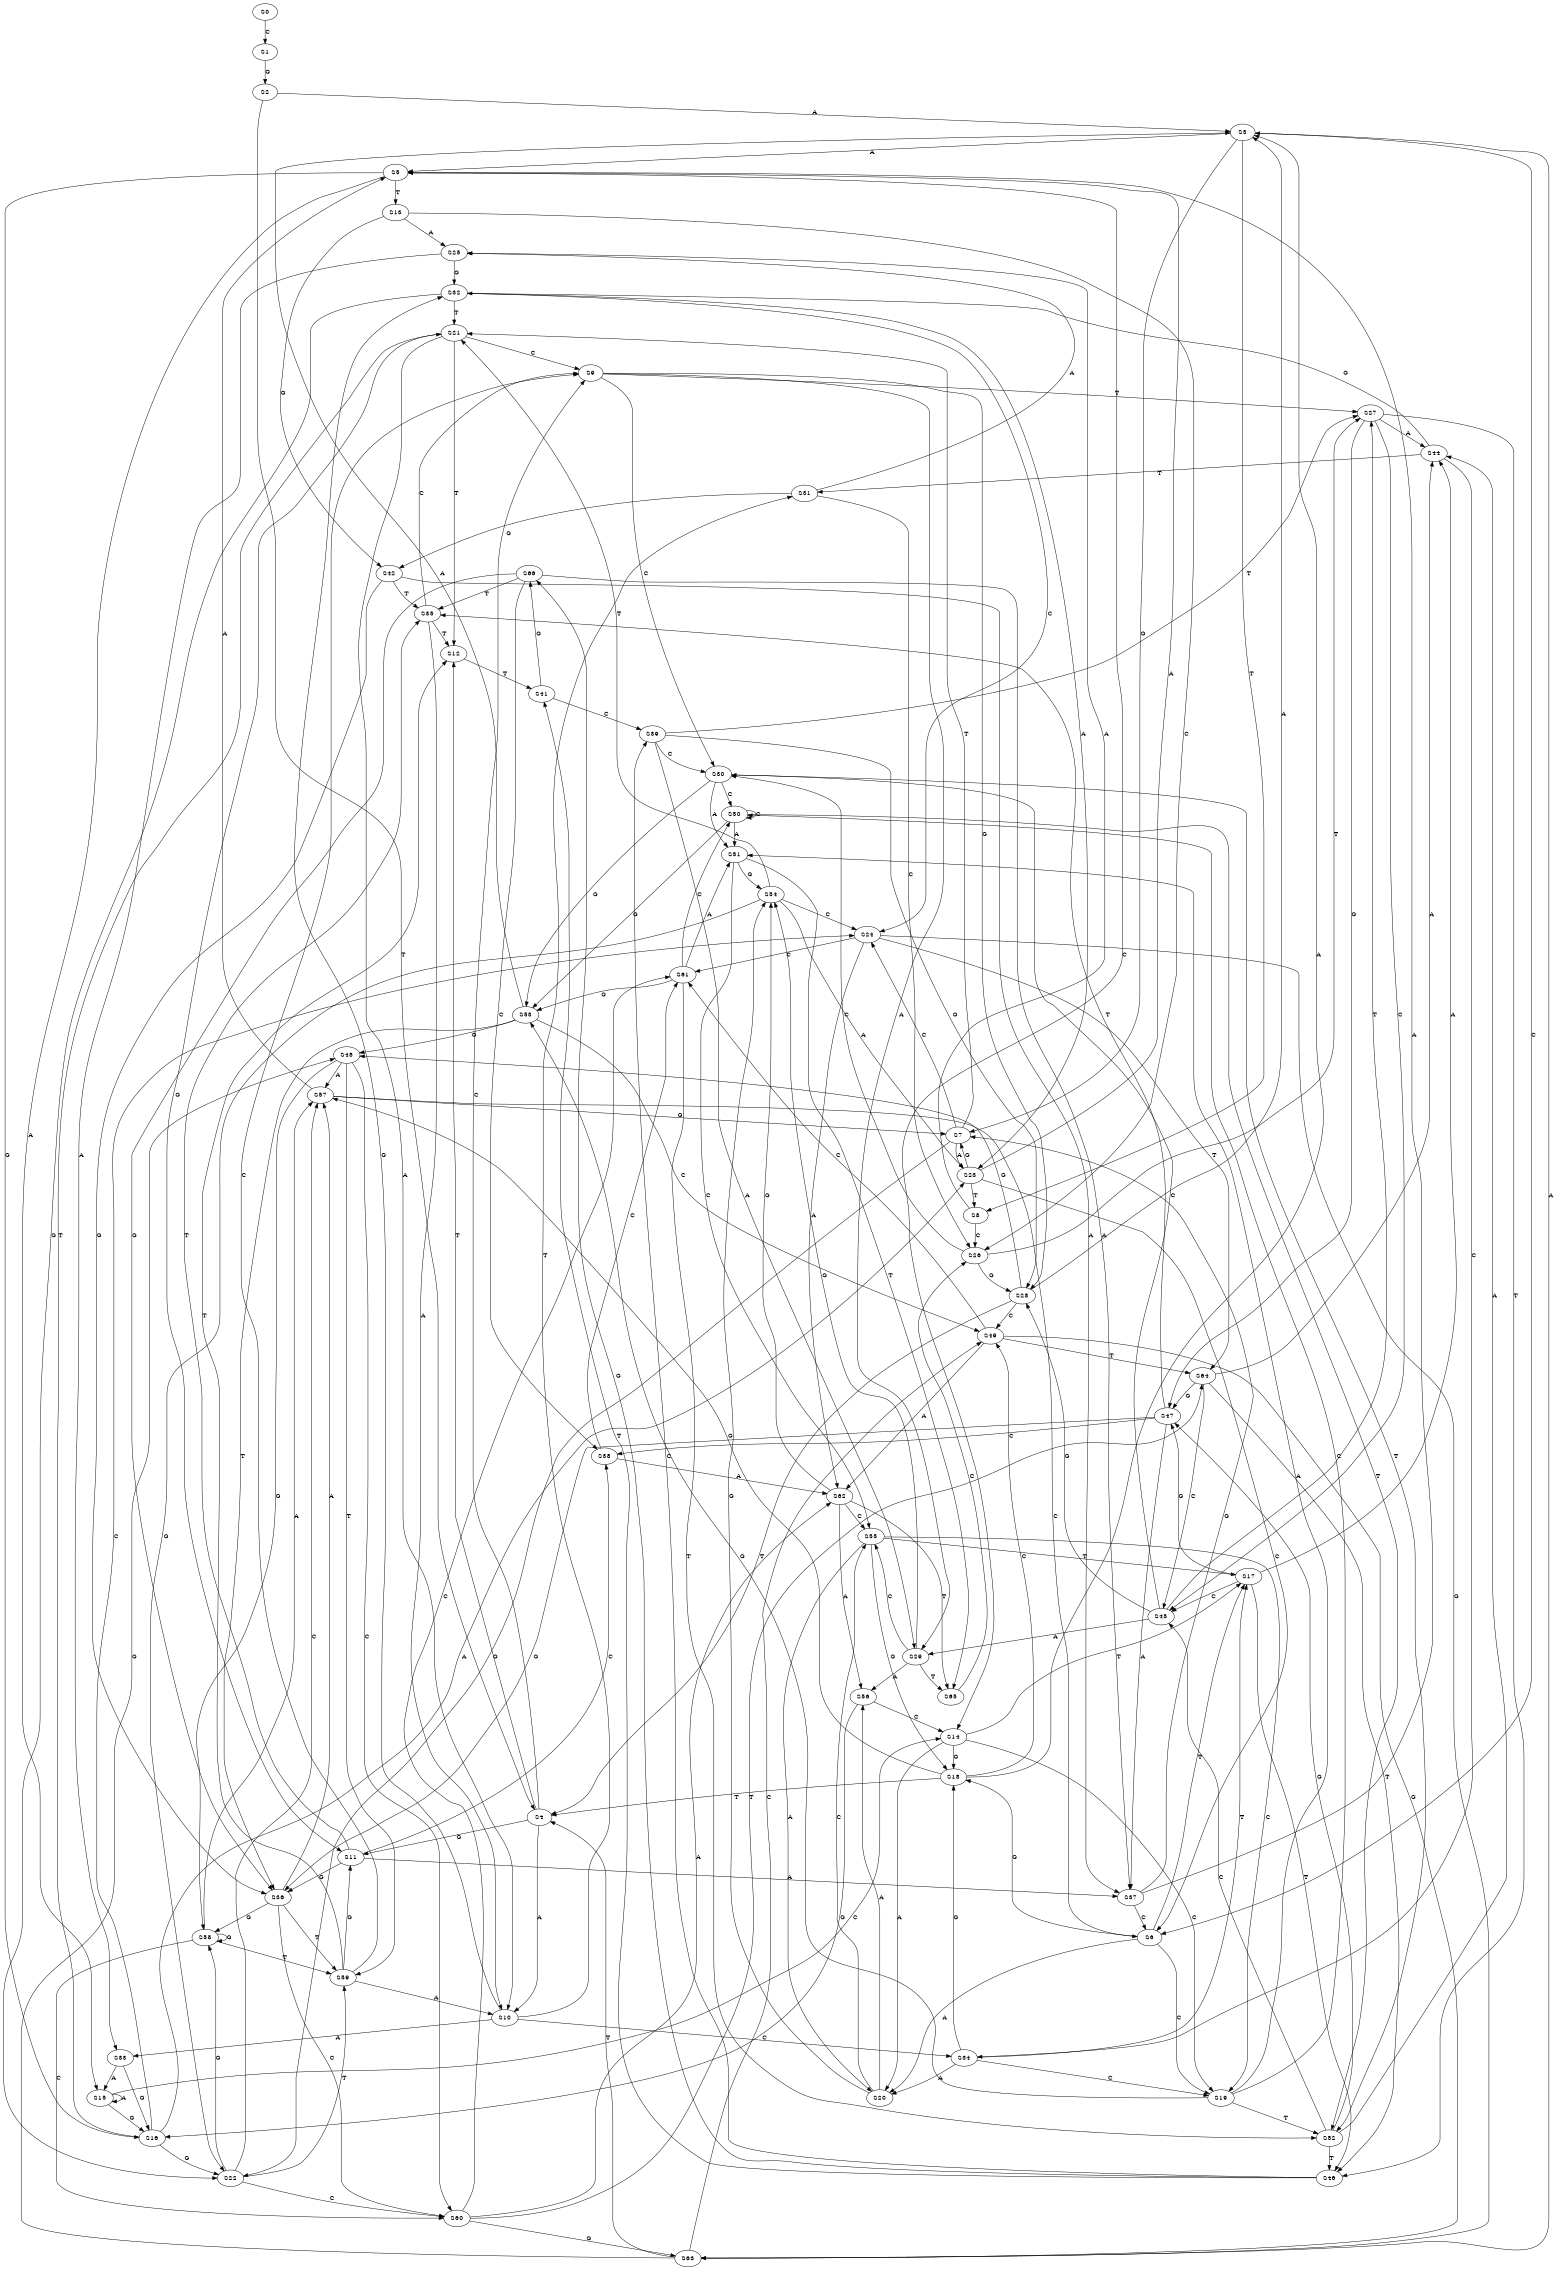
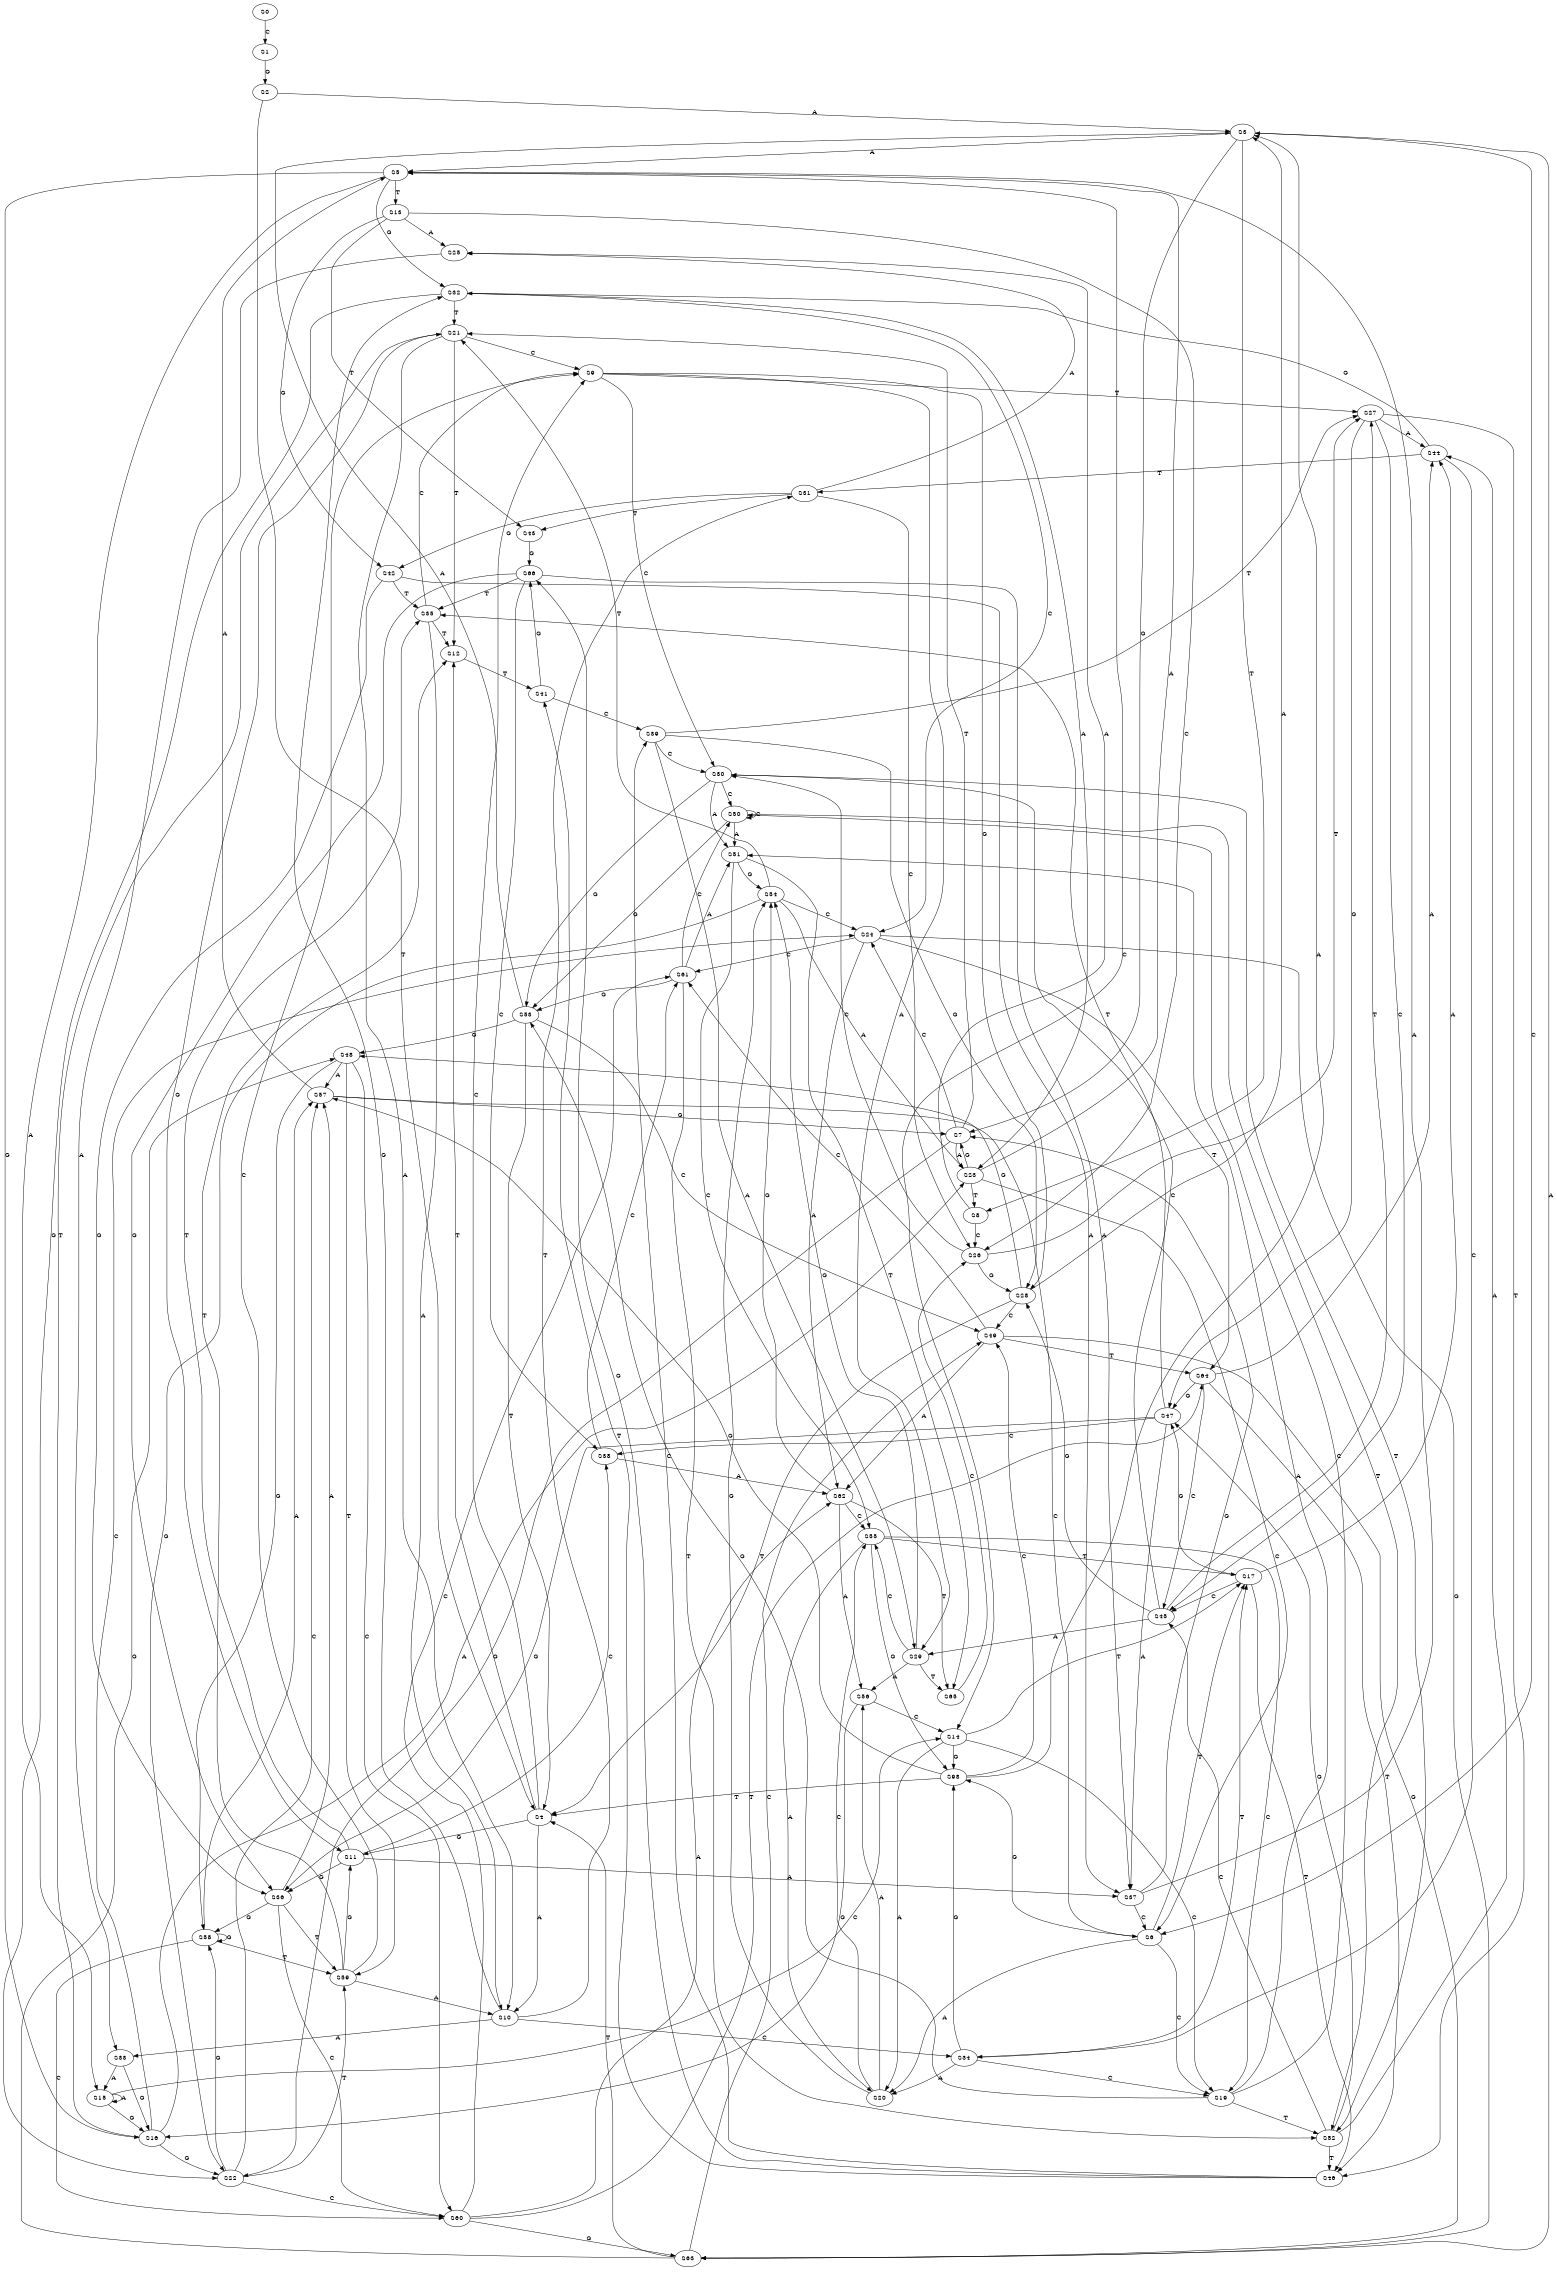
(454, 270) -> (390, 240)
none -> (529, 534)
(241, 1365) -> (509, 1416)
(954, 1777) -> (954, 1777)
